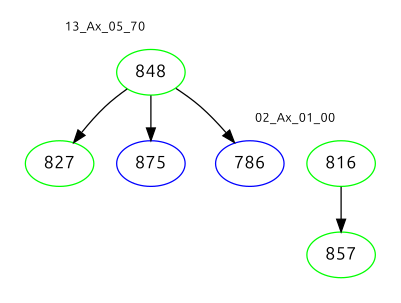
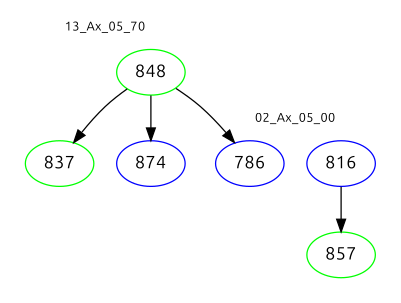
(295, 119) -> (295, 119)
(60, 164) -> (60, 164)
(151, 164) -> (151, 164)
(341, 164) -> (341, 164)
